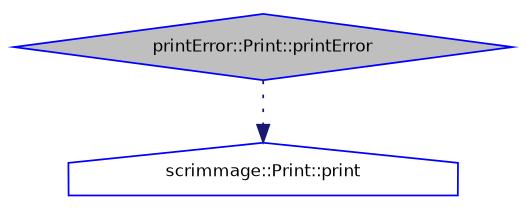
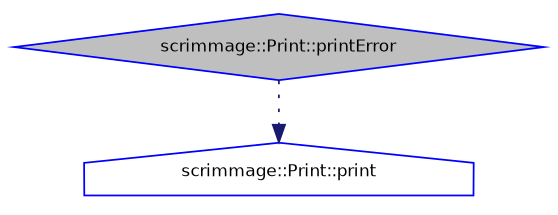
(263, 47) -> (279, 47)
